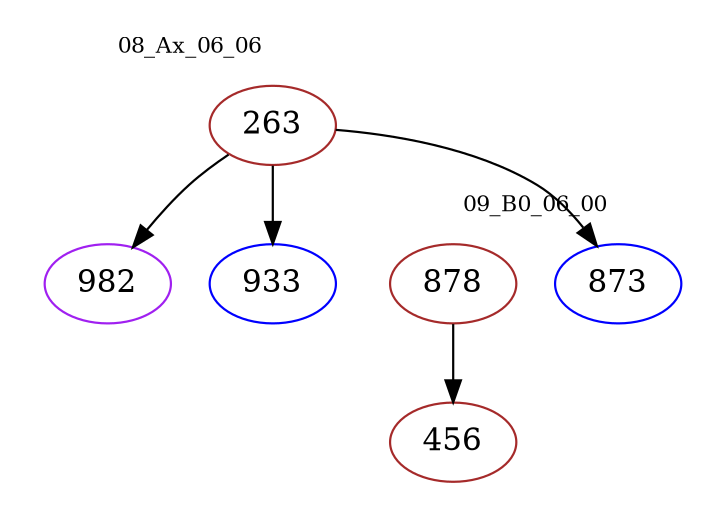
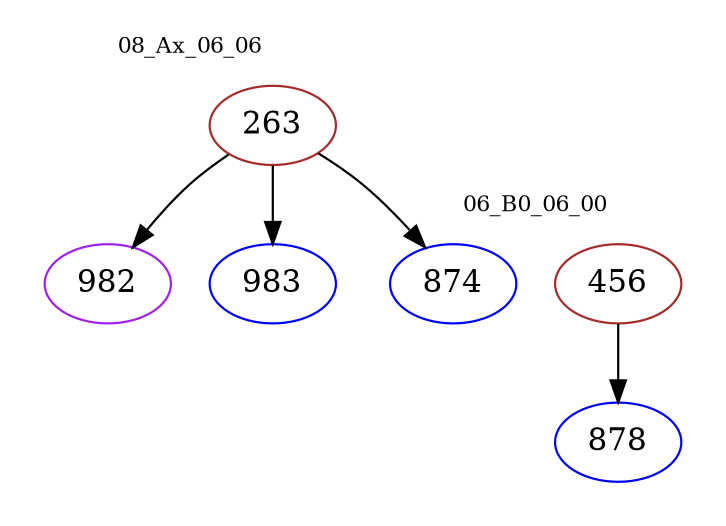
(536, 206) -> (536, 206)
(273, 284) -> (273, 284)
(453, 284) -> (618, 442)
(618, 284) -> (453, 284)
(453, 352) -> (618, 352)
